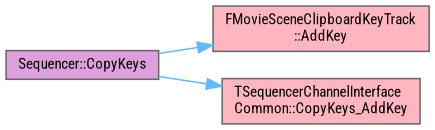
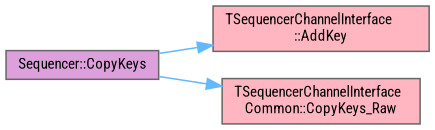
(321, 29) -> (321, 29)
(321, 101) -> (321, 101)
